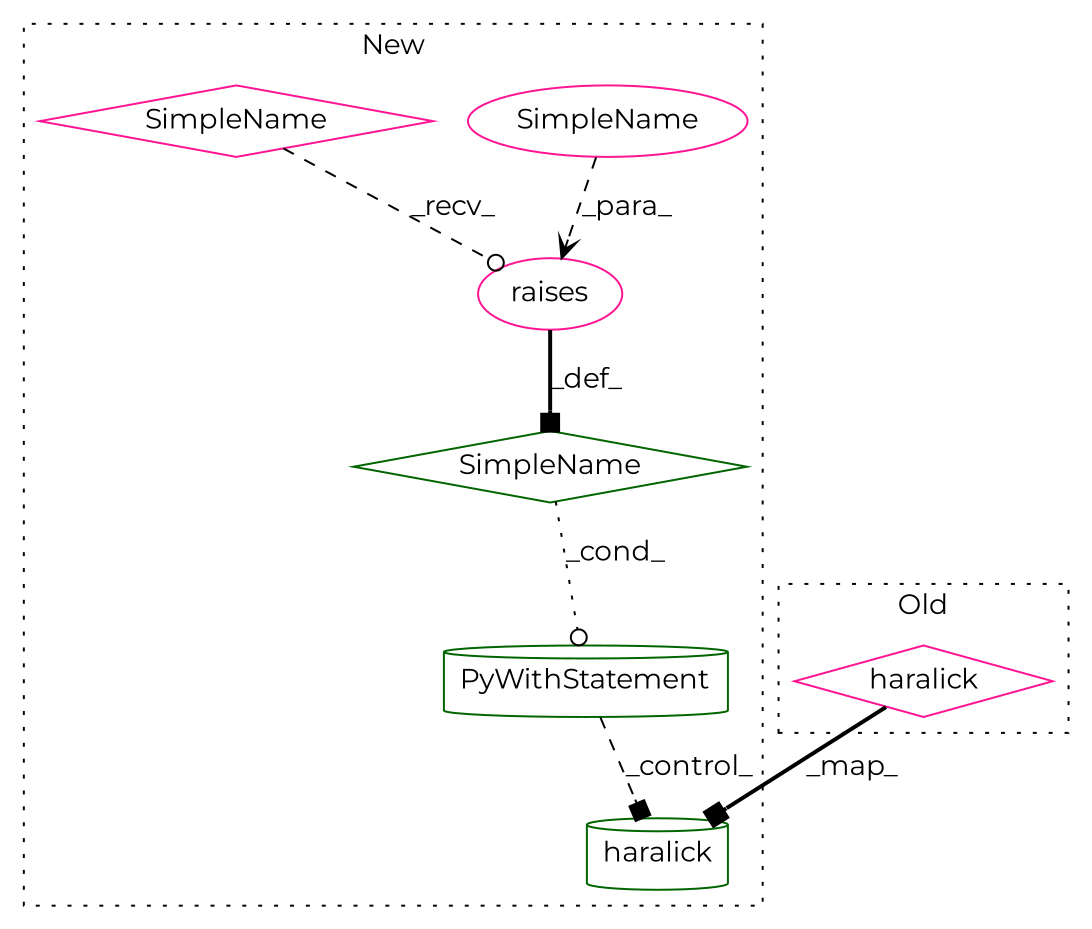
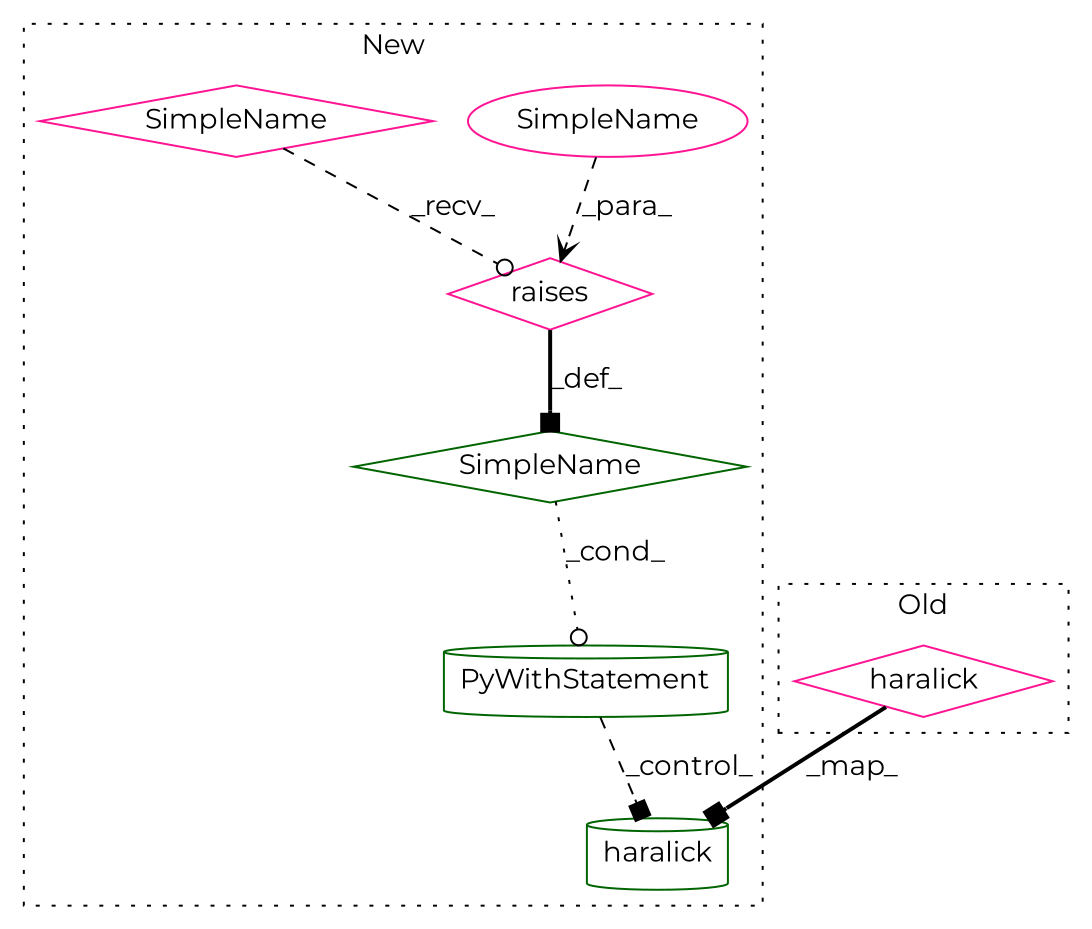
(550, 294) -> (550, 294)
